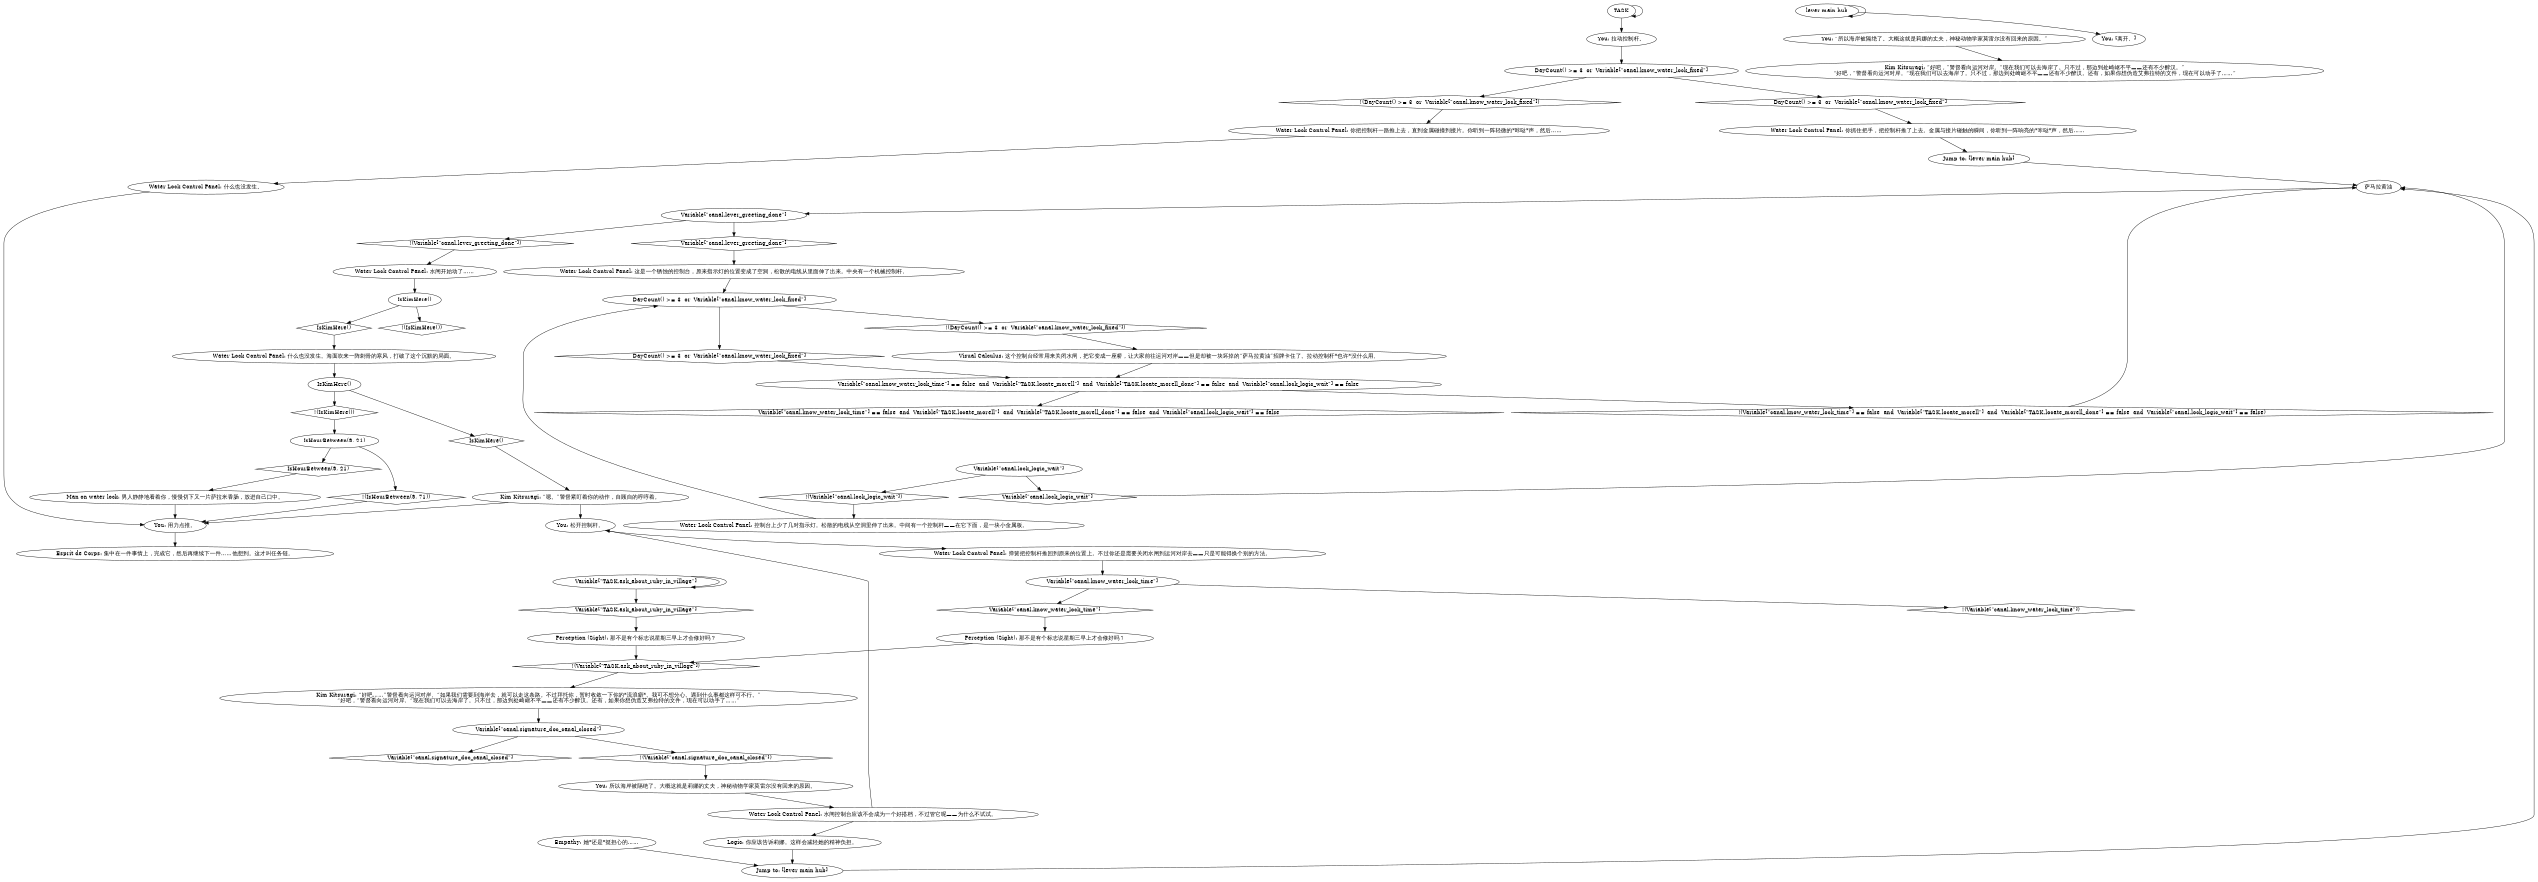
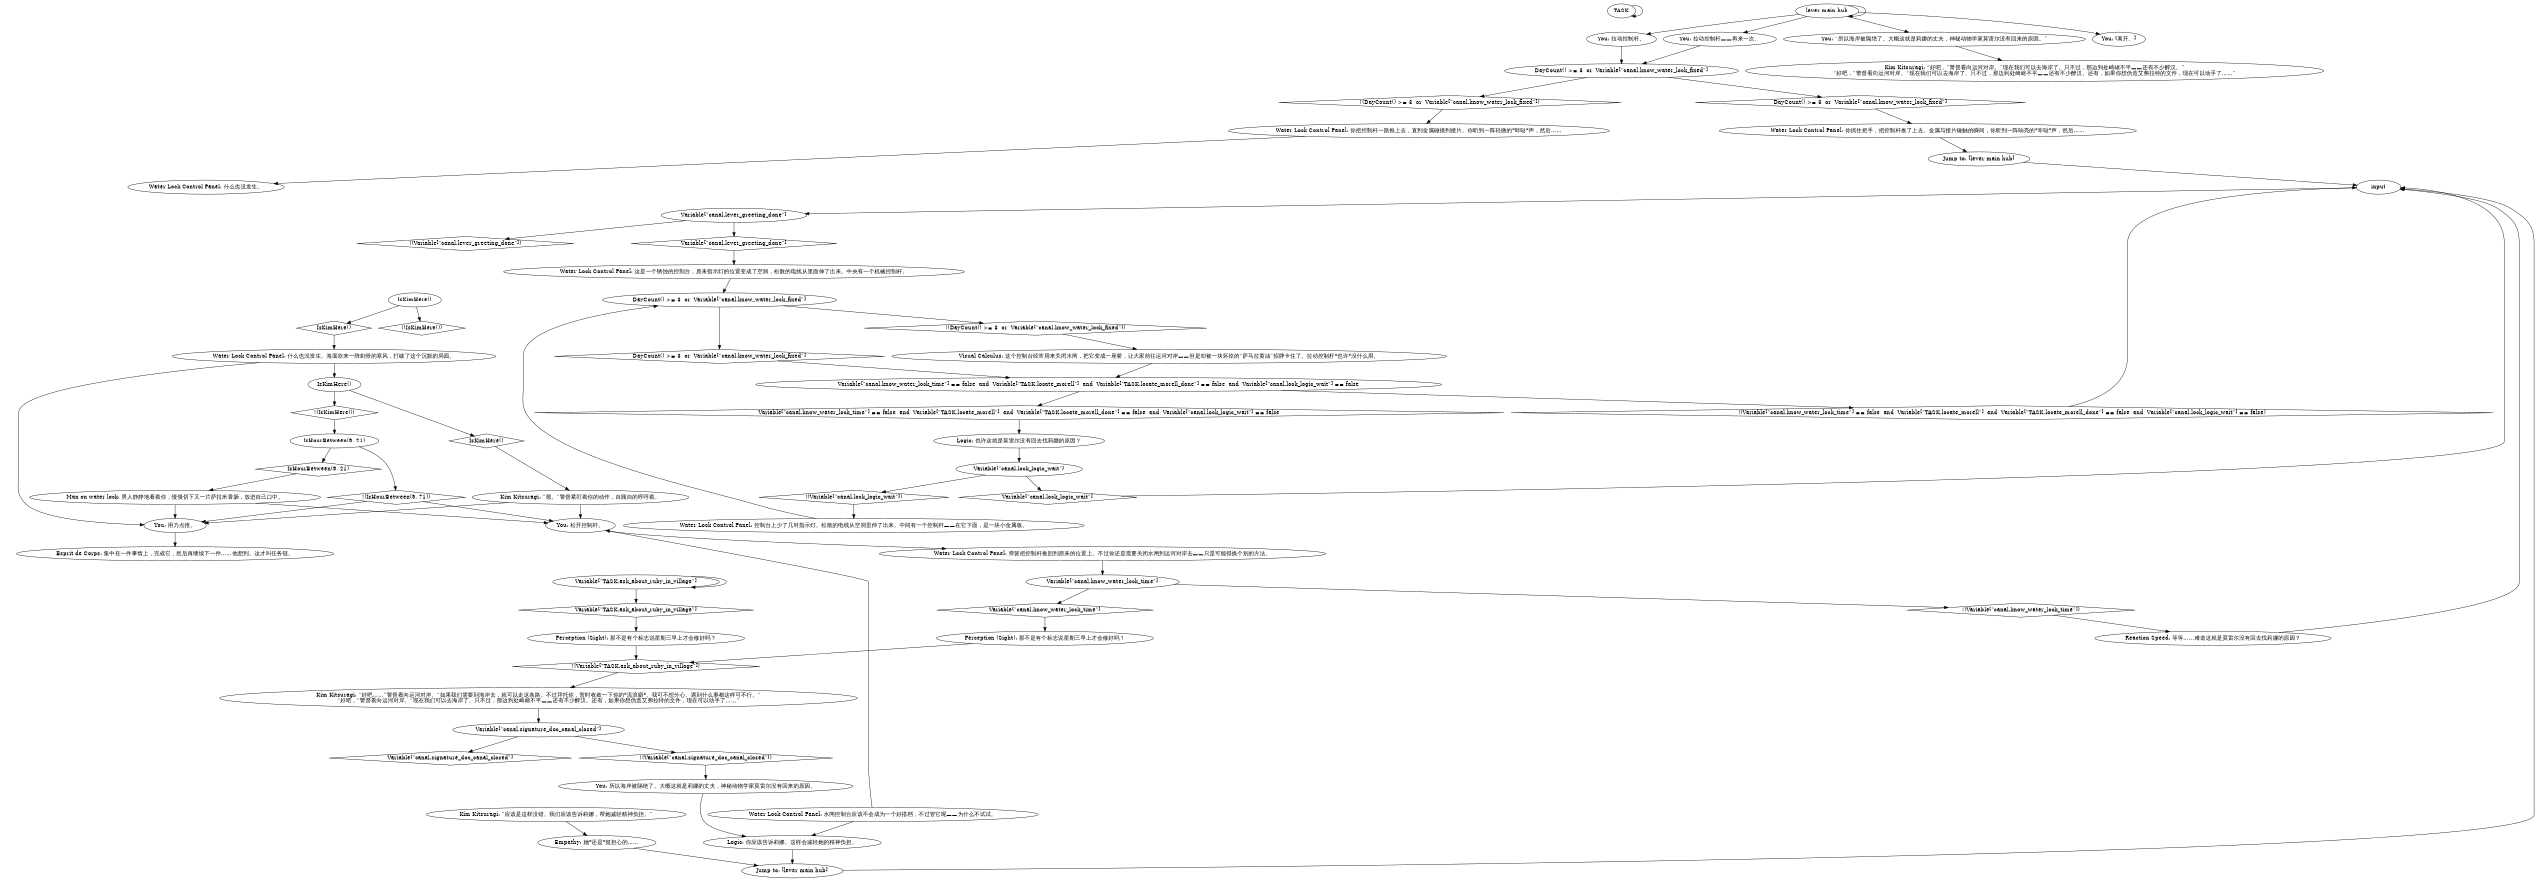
(1622, 23) -> (1725, 23)
none -> (1876, 24)
none -> (1720, 39)
(2379, 187) -> (2379, 187)
(415, 272) -> none
(4, 358) -> (33, 400)
none -> (1019, 441)
none -> (486, 511)
none -> (400, 513)
none -> (2213, 638)
(787, 800) -> (709, 825)
none -> (556, 814)
